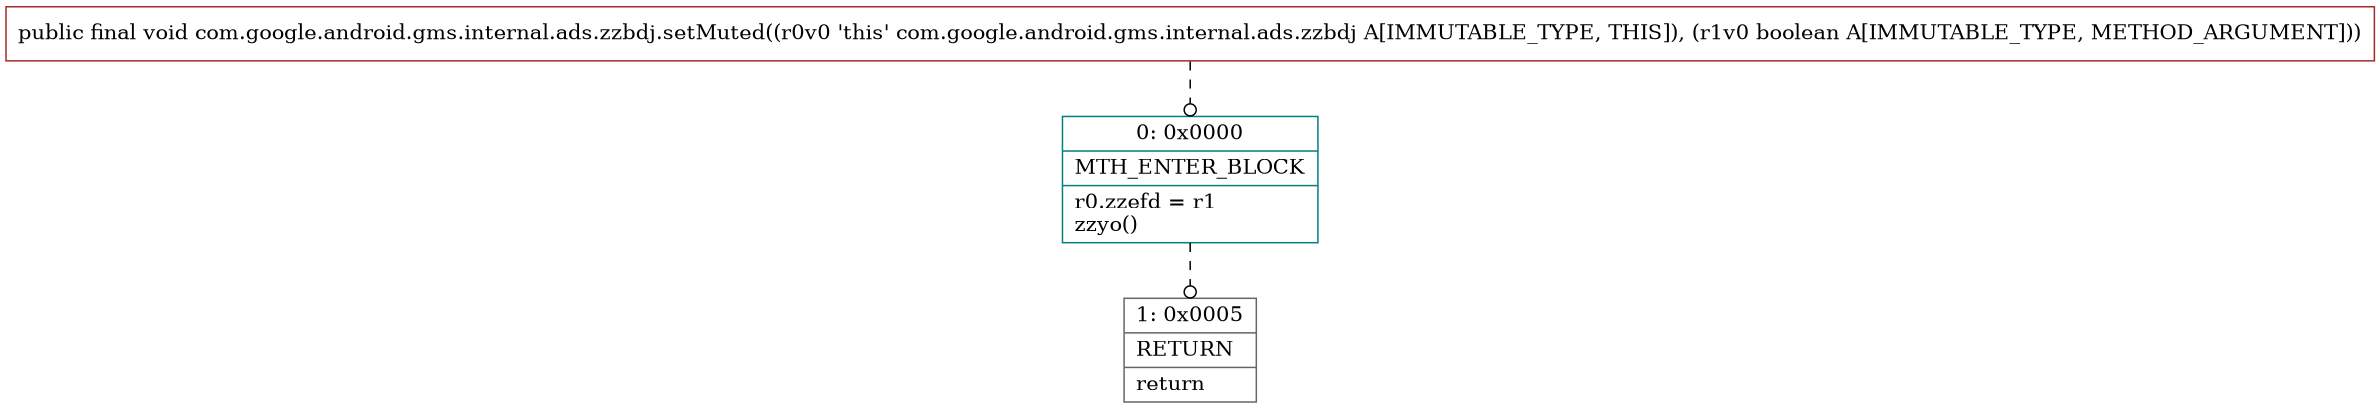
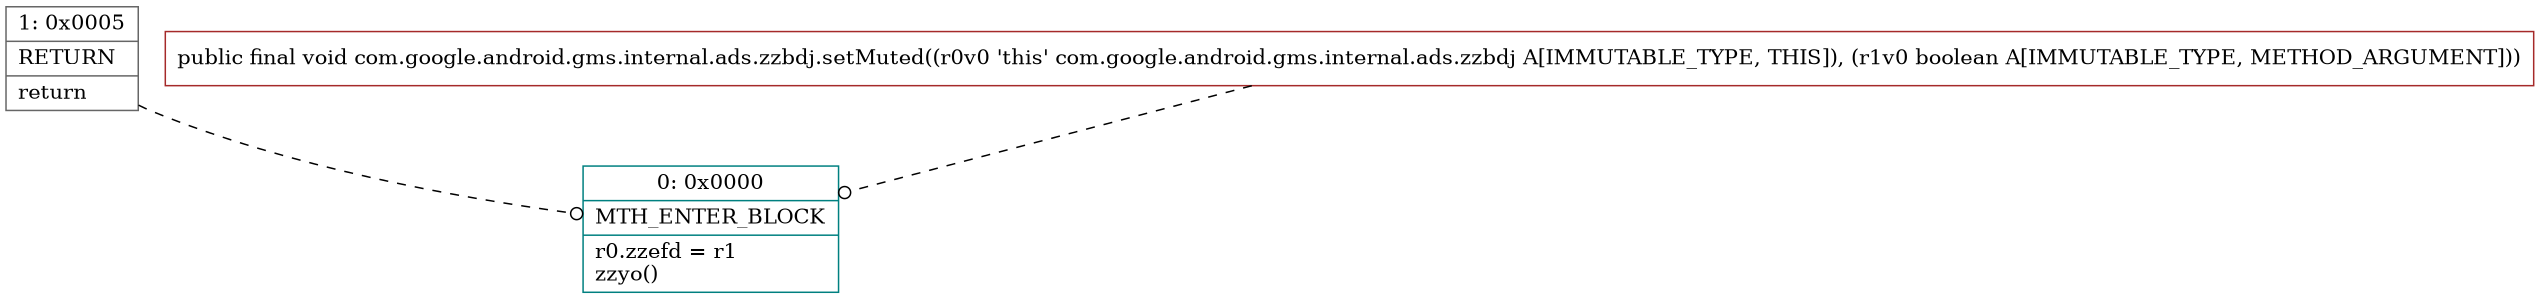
(1190, 264) -> (351, 173)
